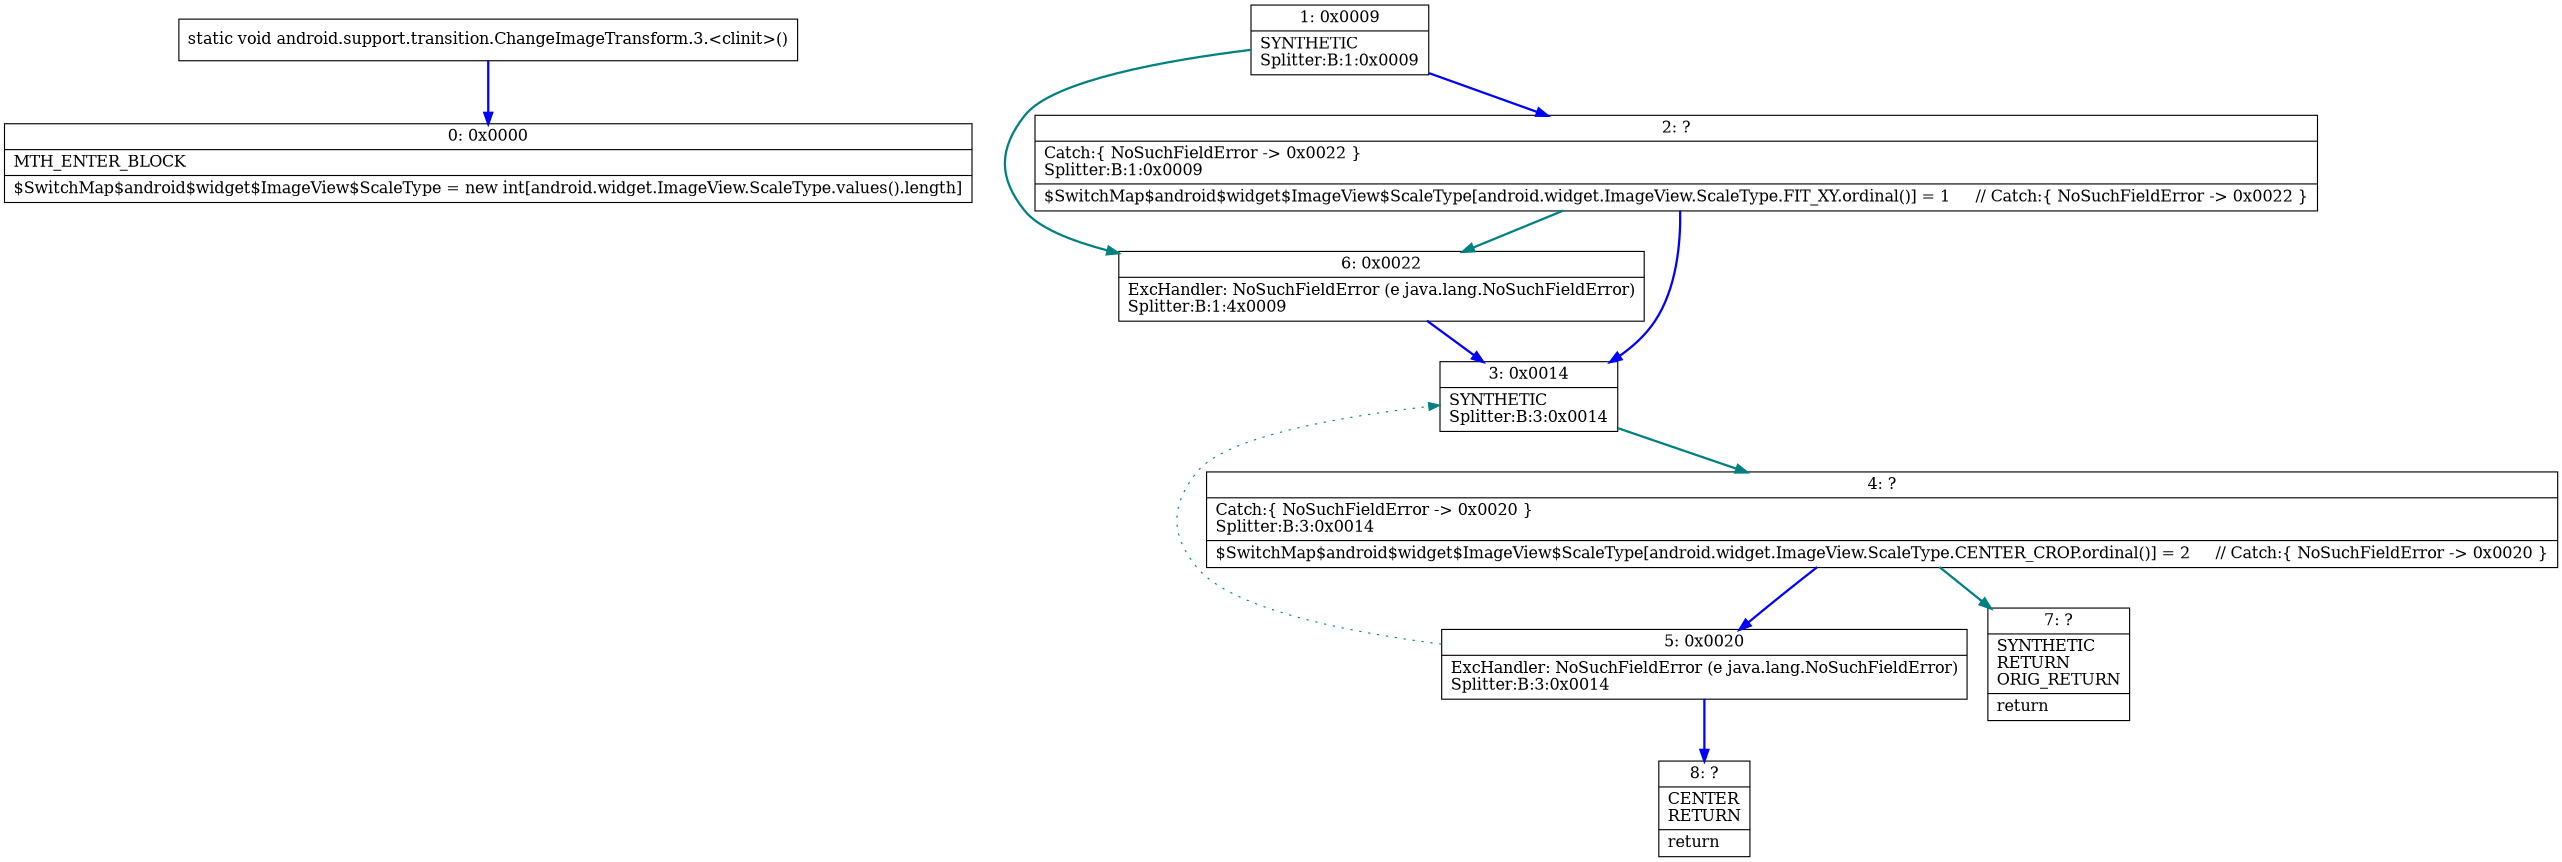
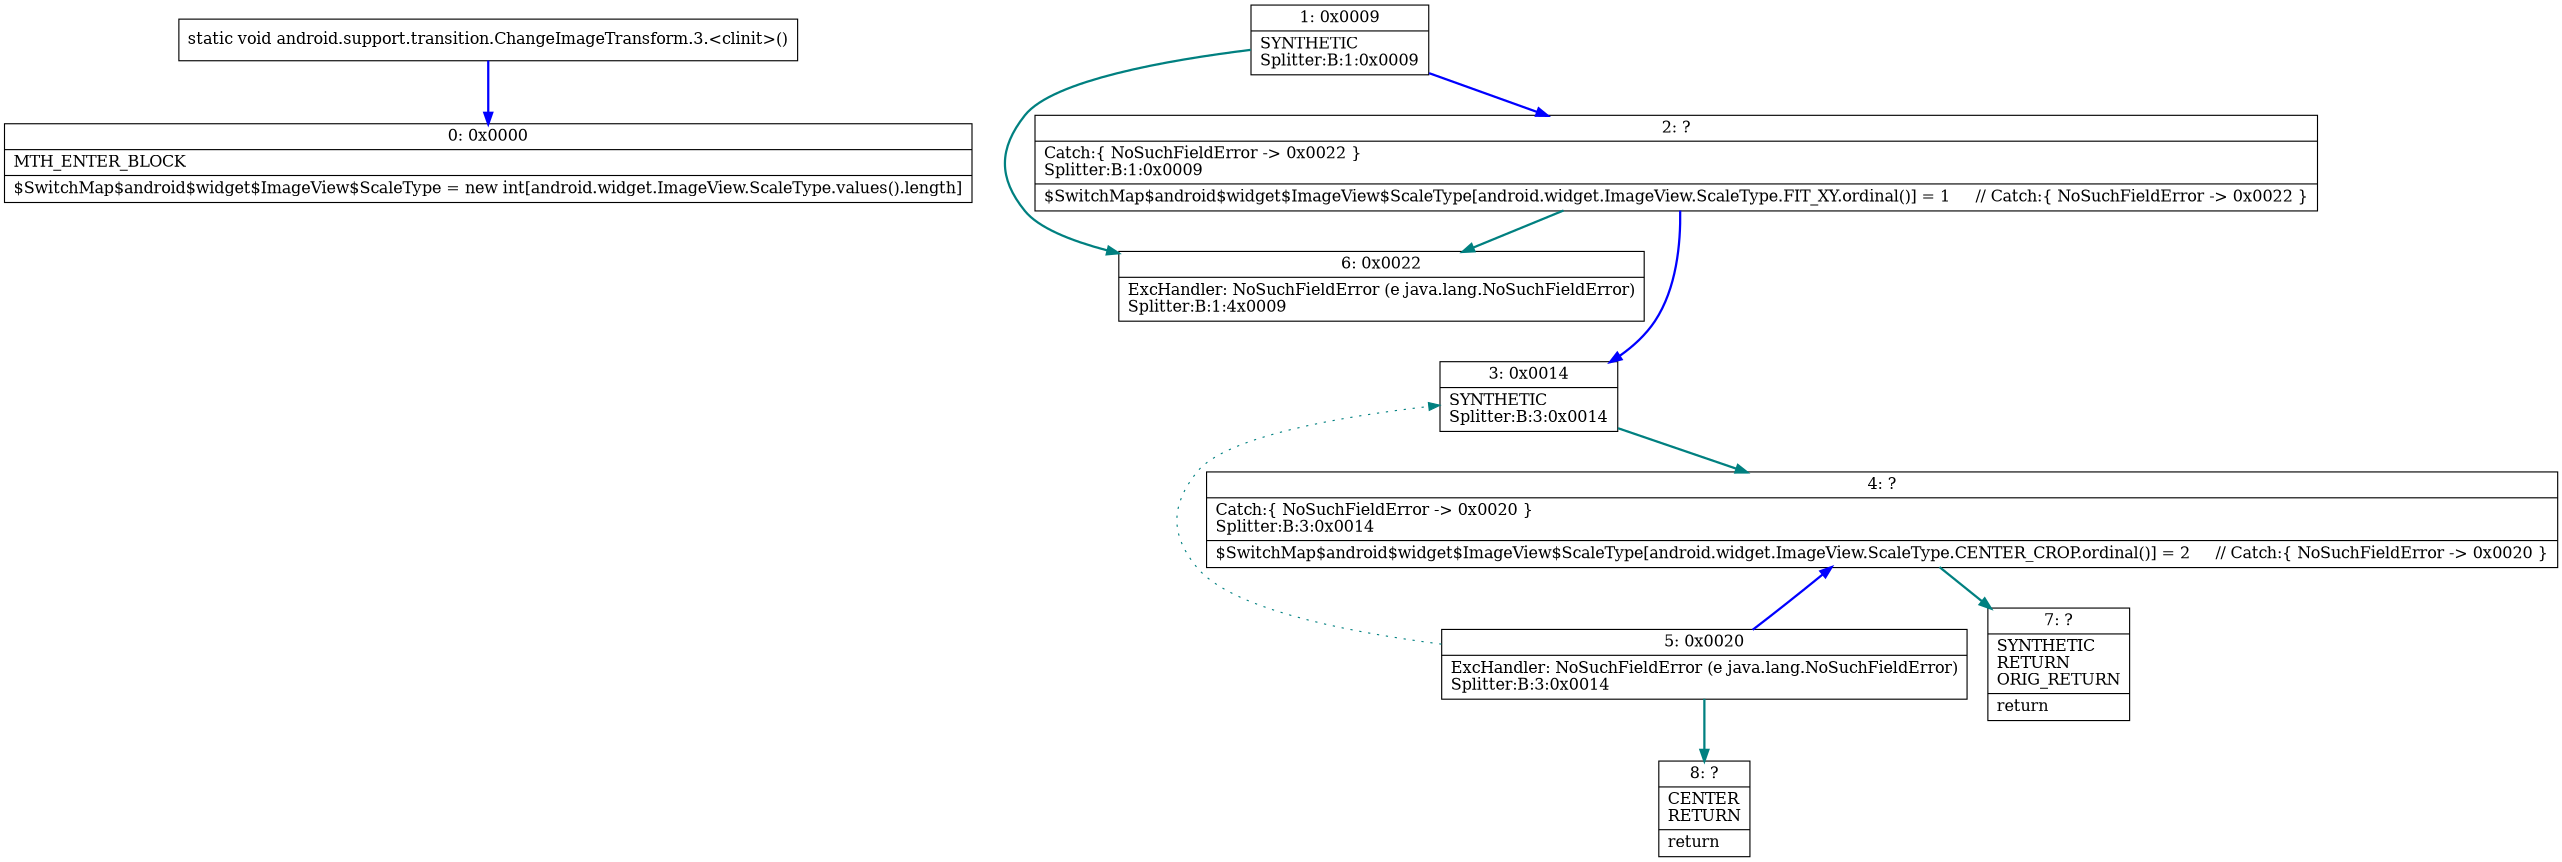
(1450, 338) -> none
(1782, 595) -> (1788, 602)
(1704, 724) -> (1704, 724)
